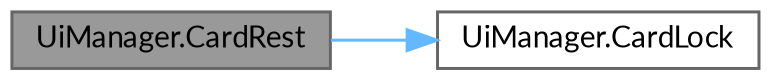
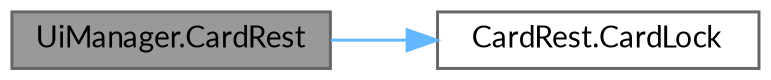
(598, 40) -> (598, 40)
